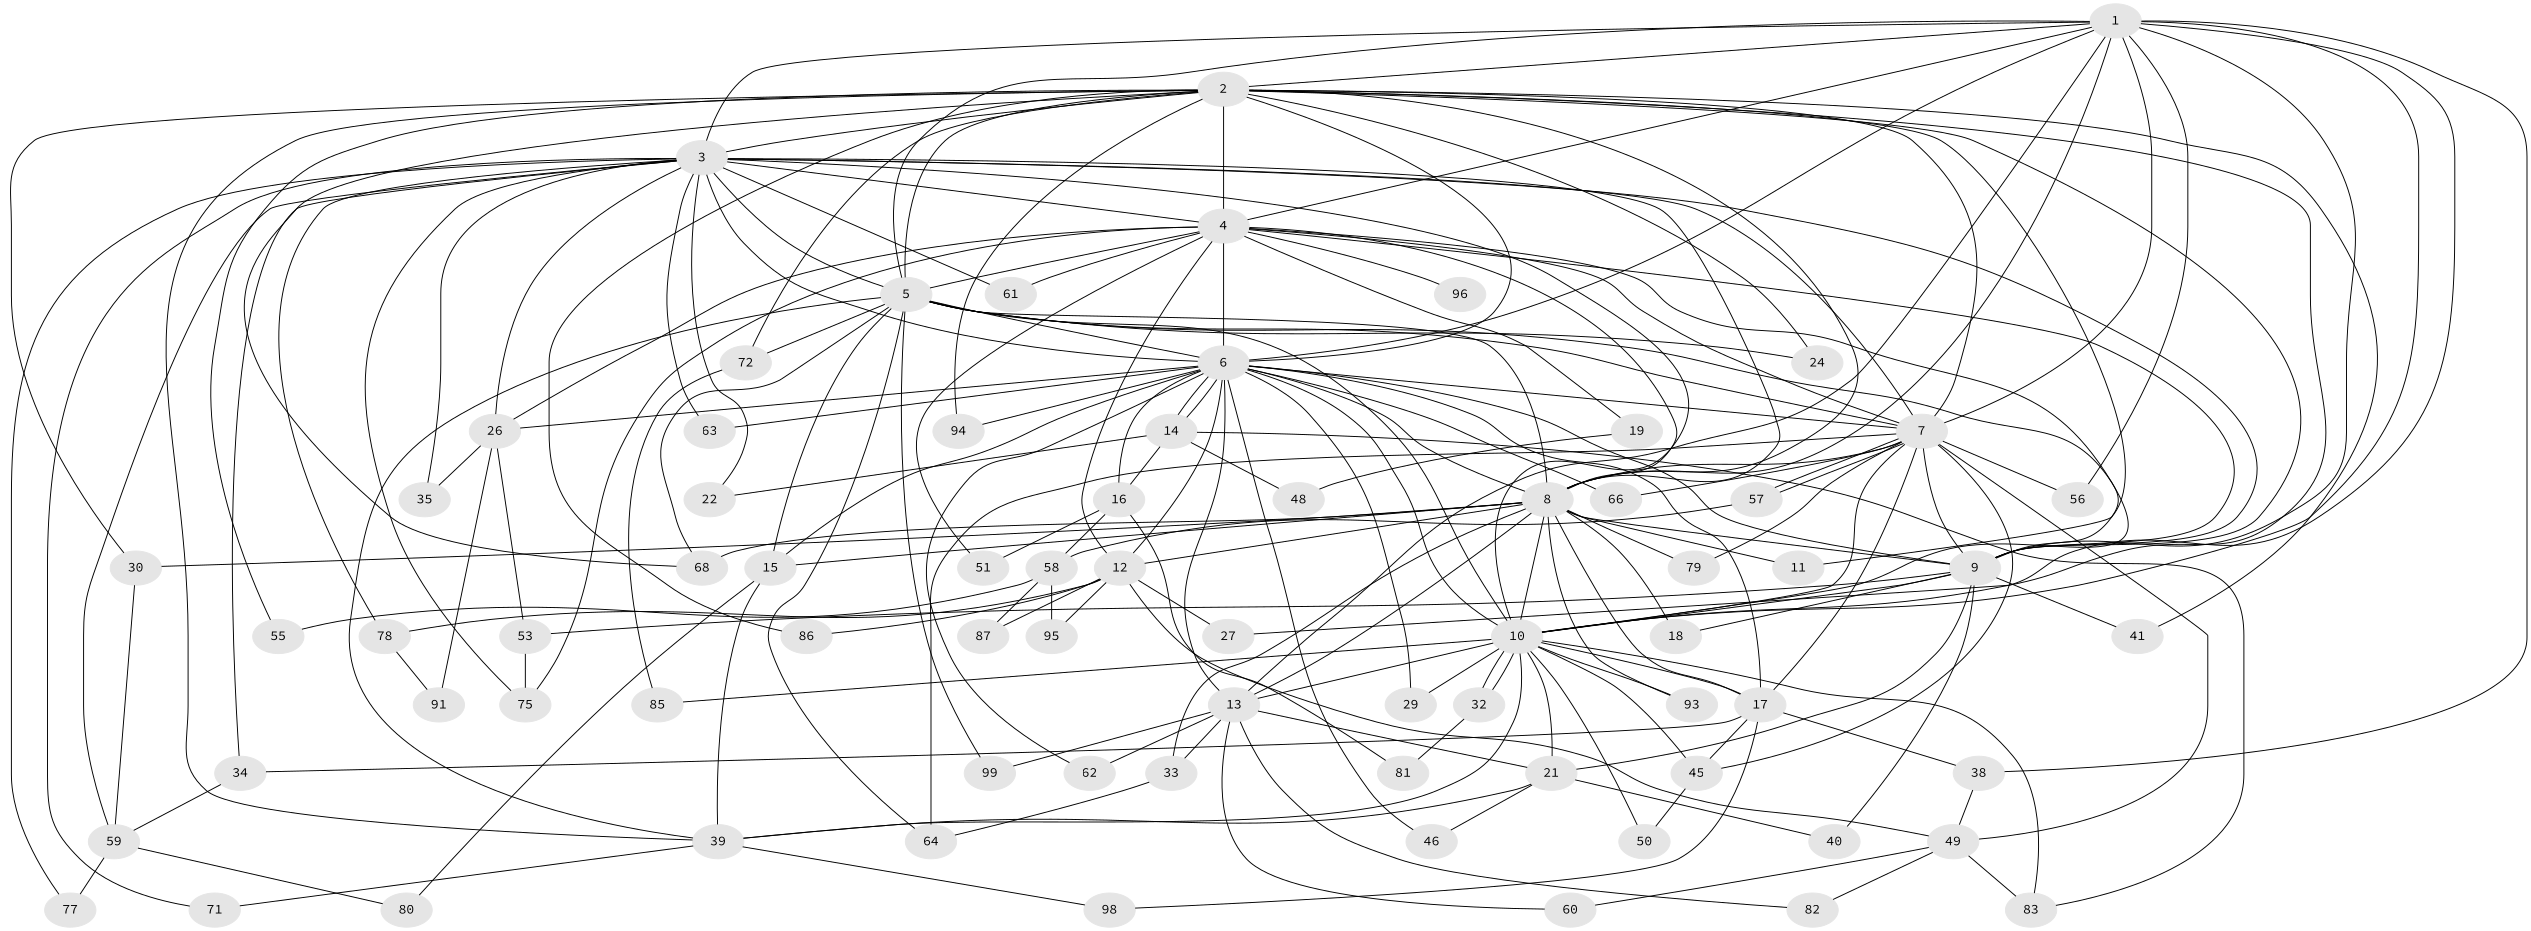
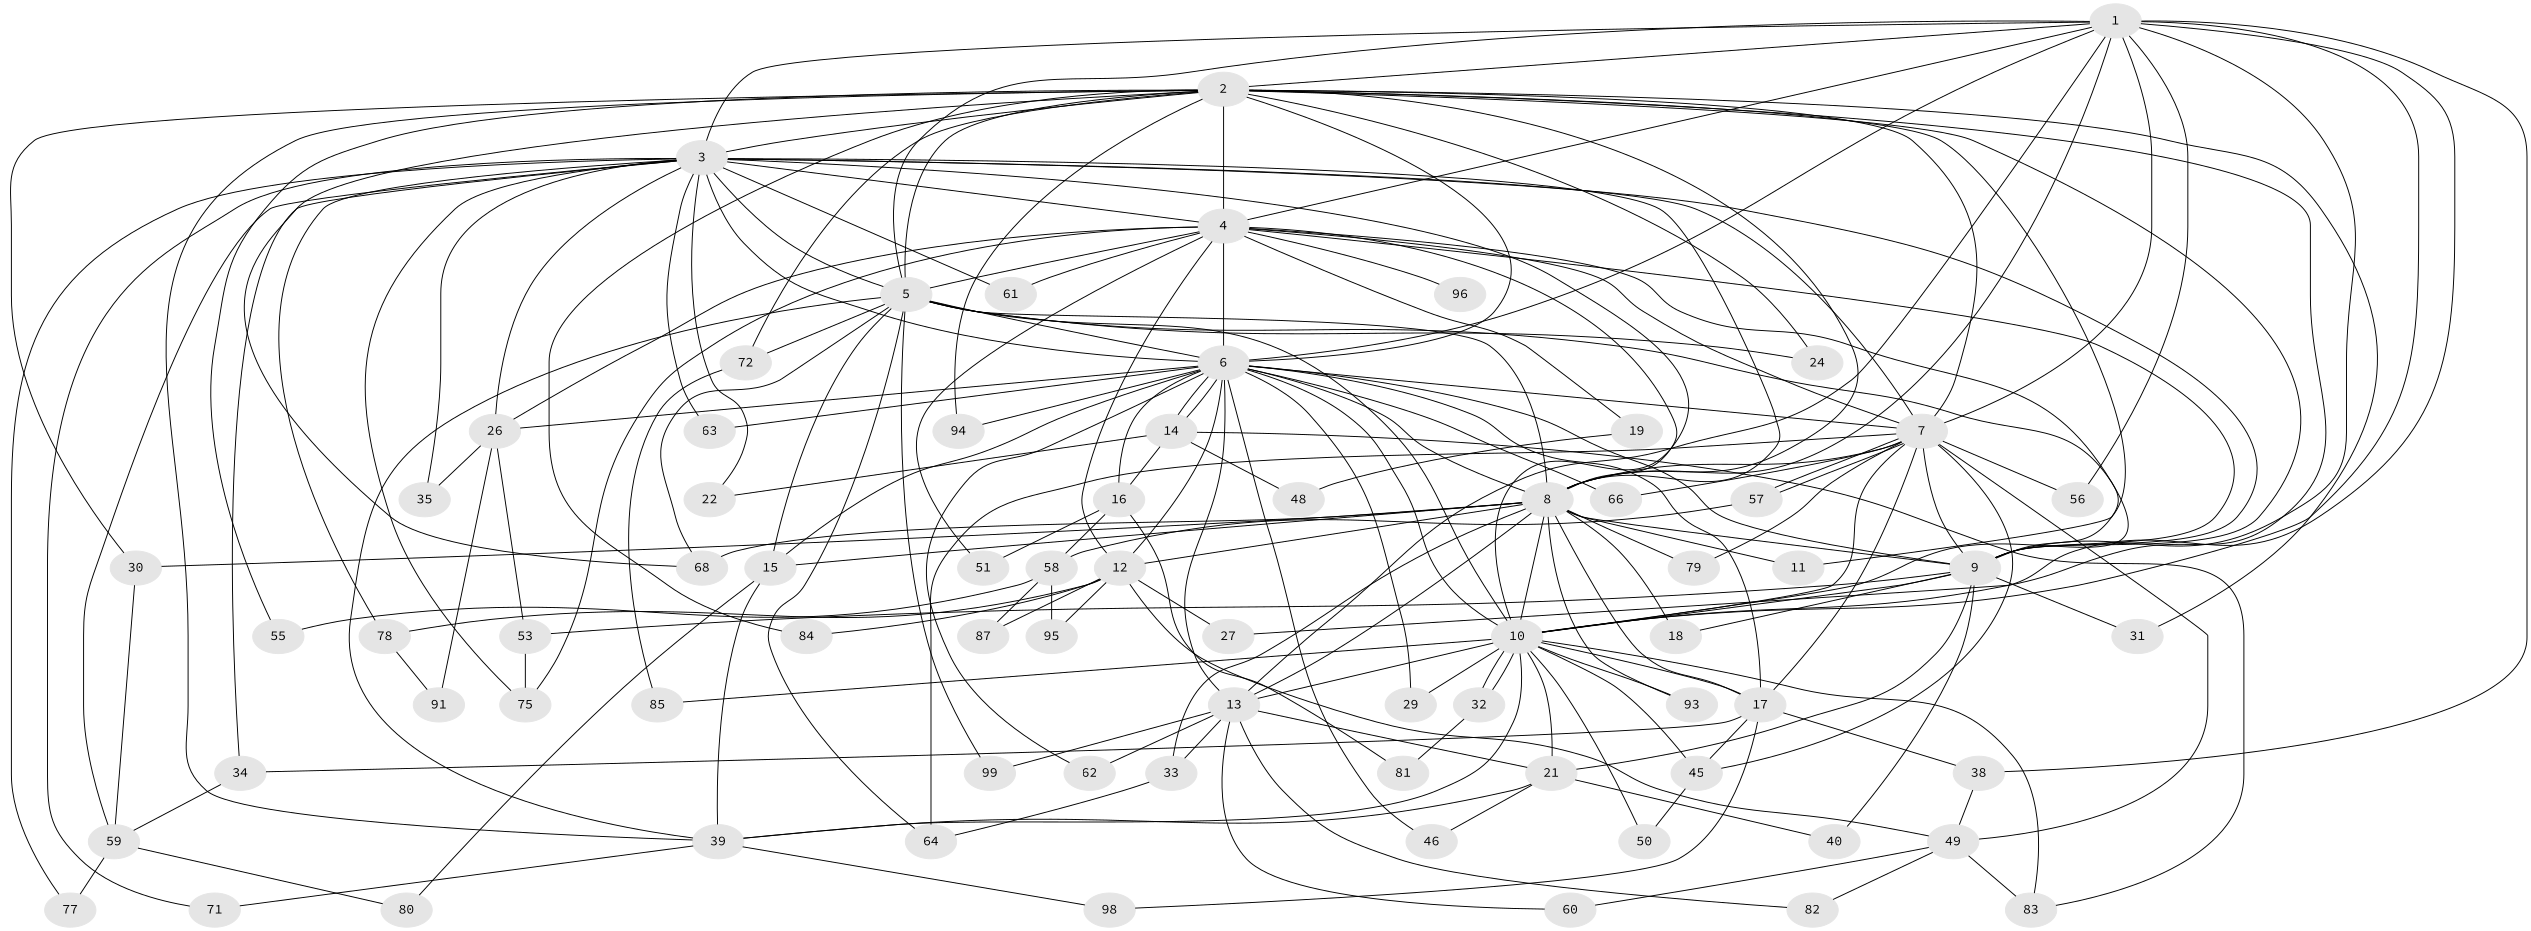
(1539, 348) -> none
(807, 636) -> (807, 636)
(2138, 636) -> (2138, 636)
